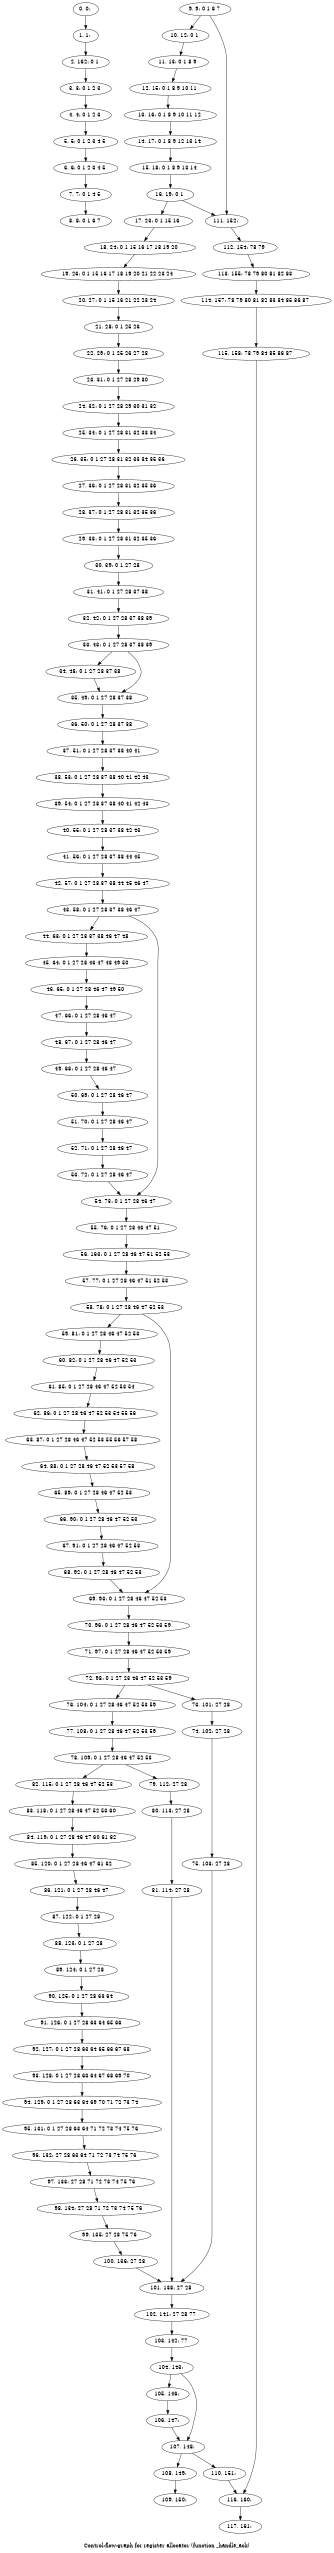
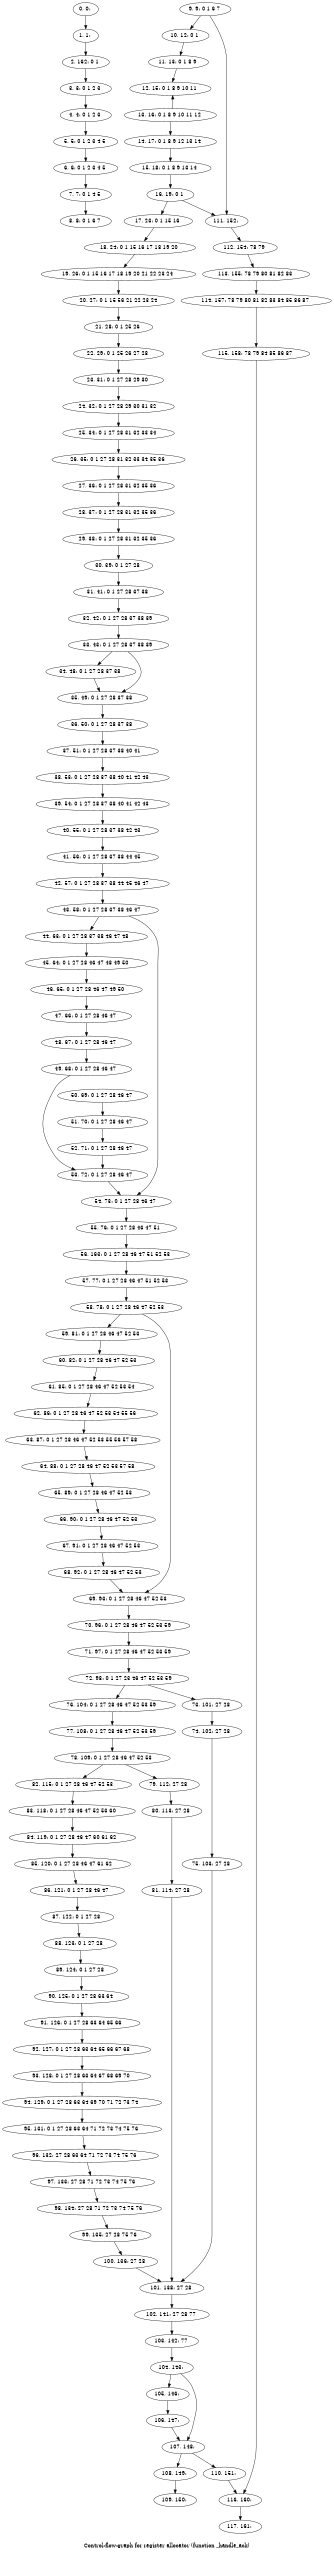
(168, 100) -> (173, 104)
(119, 301) -> (119, 301)
(94, 1081) -> (43, 1123)
